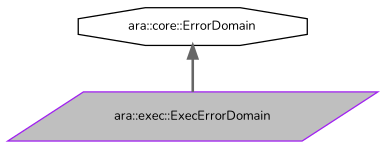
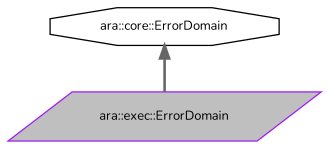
(193, 116) -> (165, 116)
